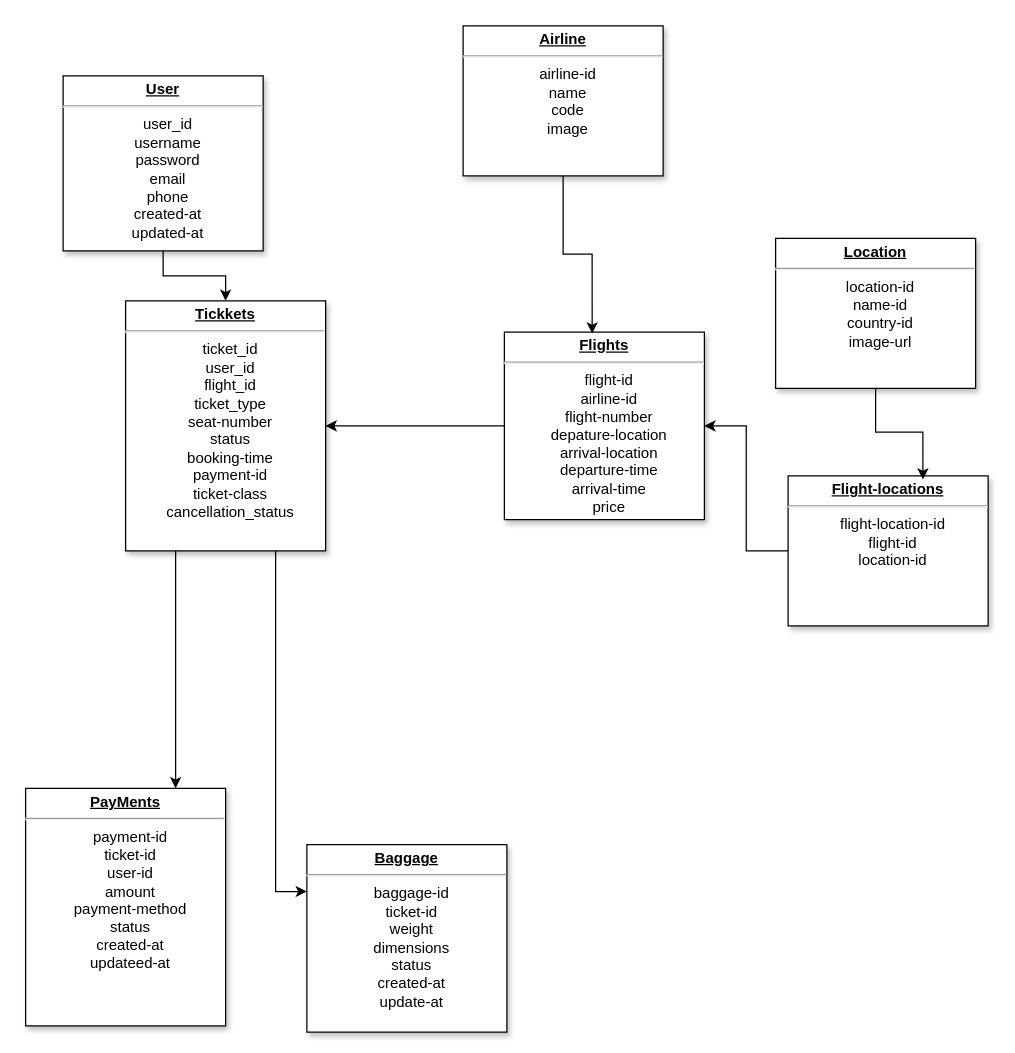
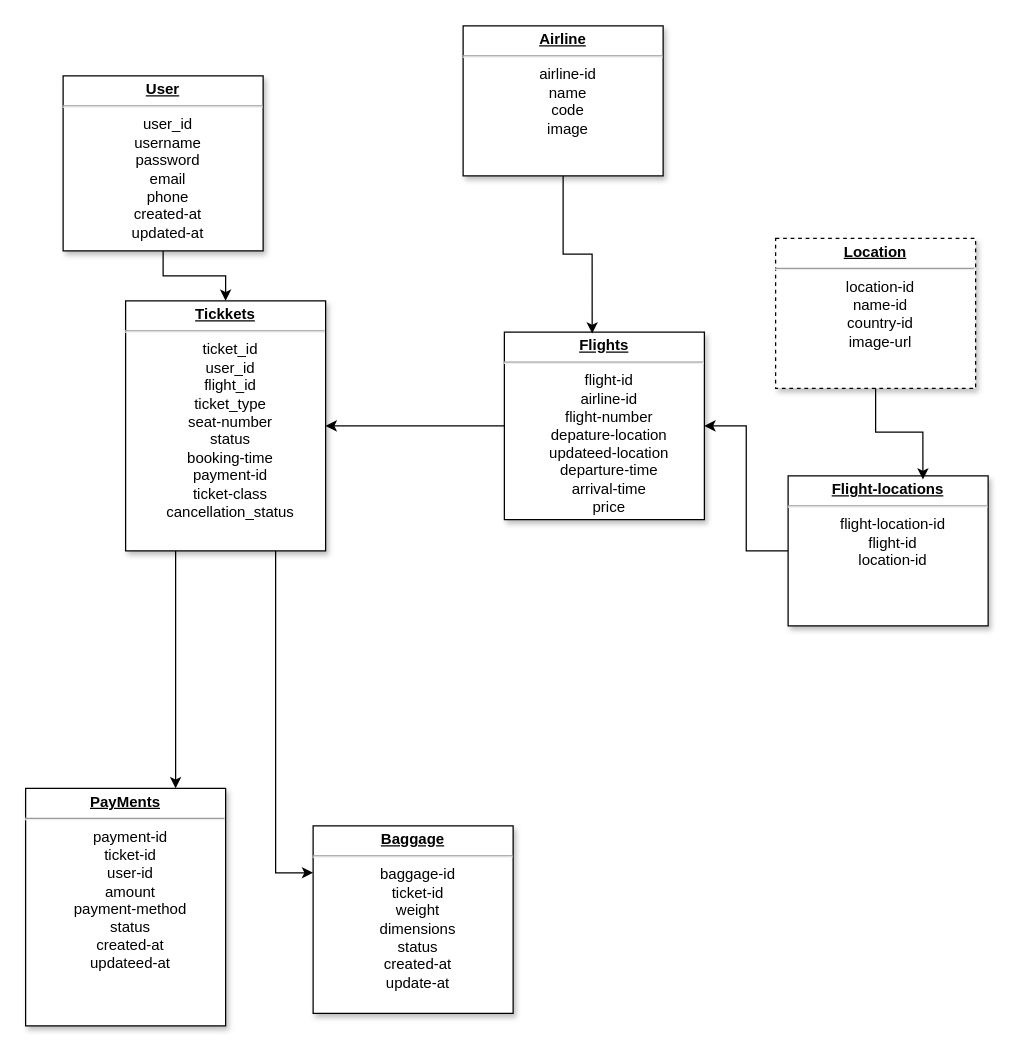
(876, 313) -> (876, 313)
(572, 413) -> (572, 413)
(407, 938) -> (413, 919)
